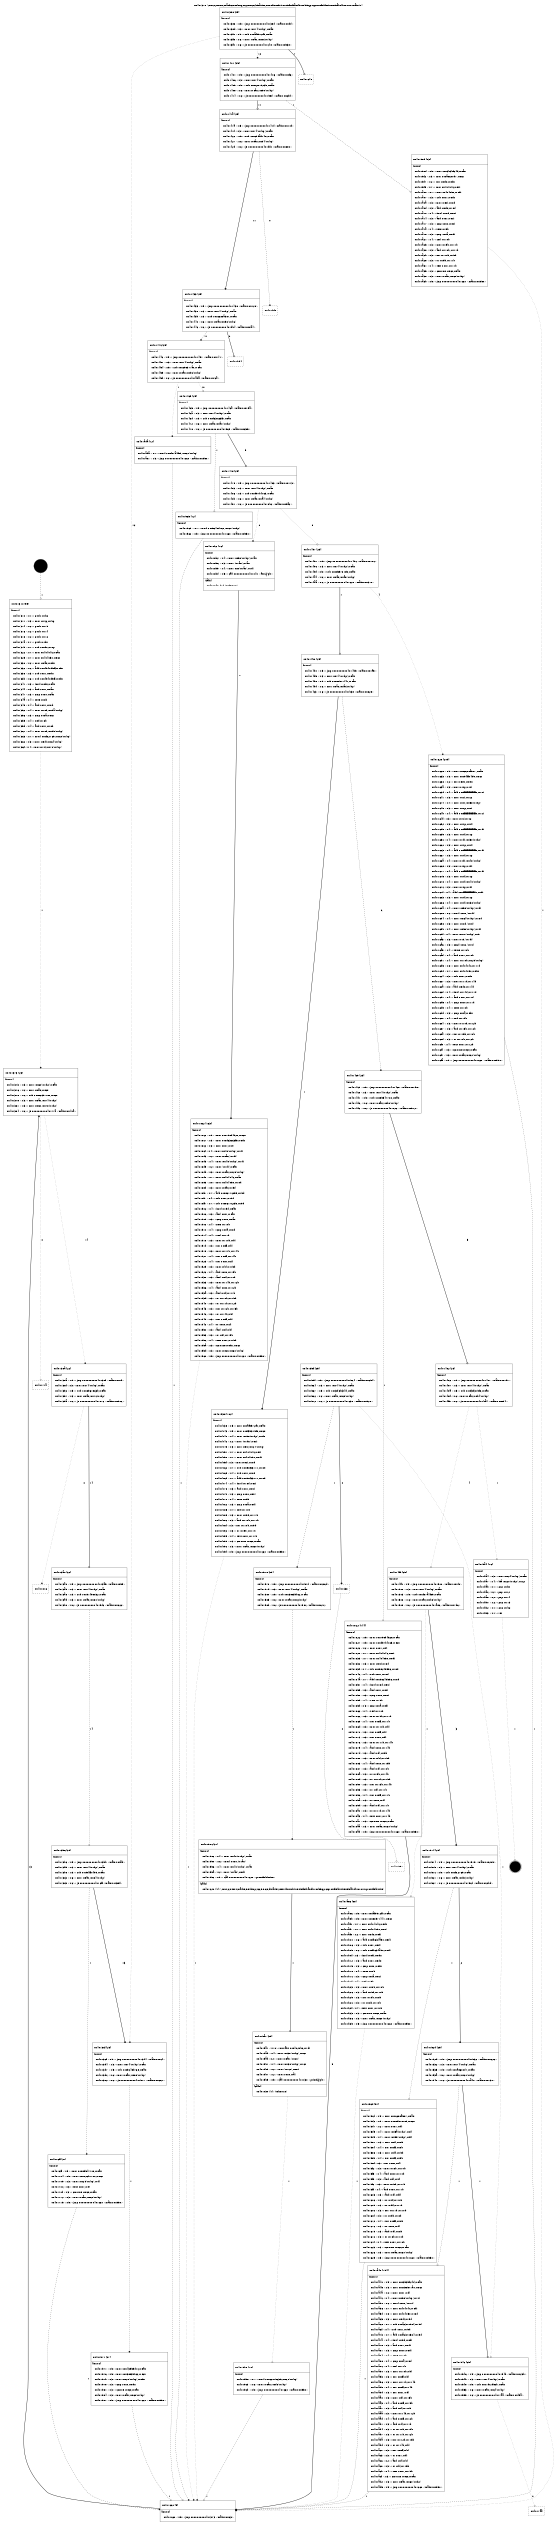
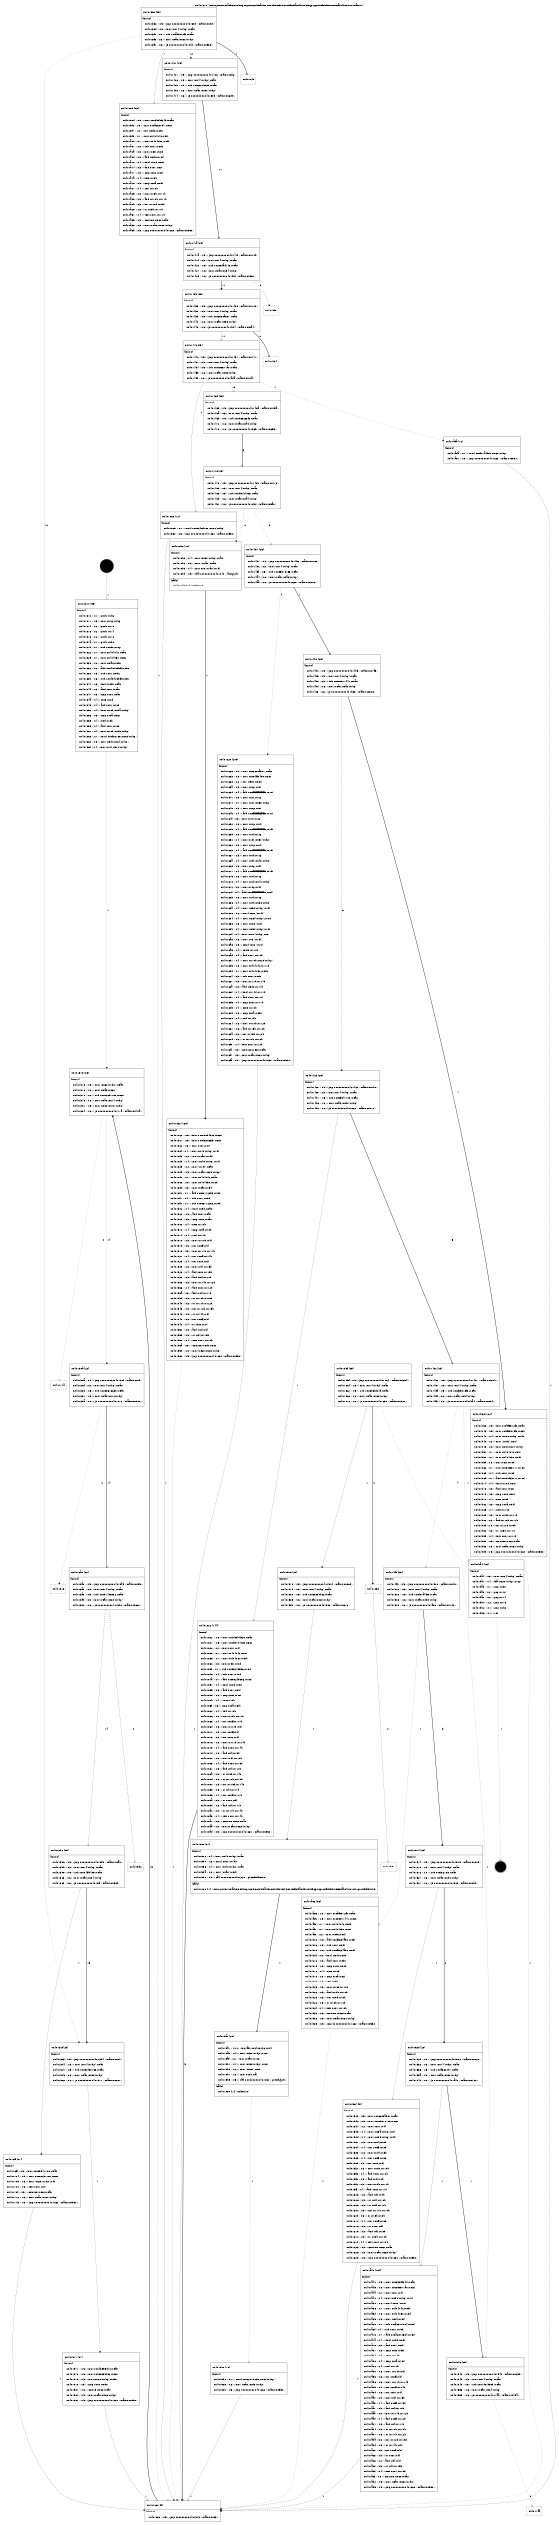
(348, 146) -> (157, 76)
(204, 336) -> (221, 335)
(215, 472) -> (191, 446)
none -> (135, 1867)
